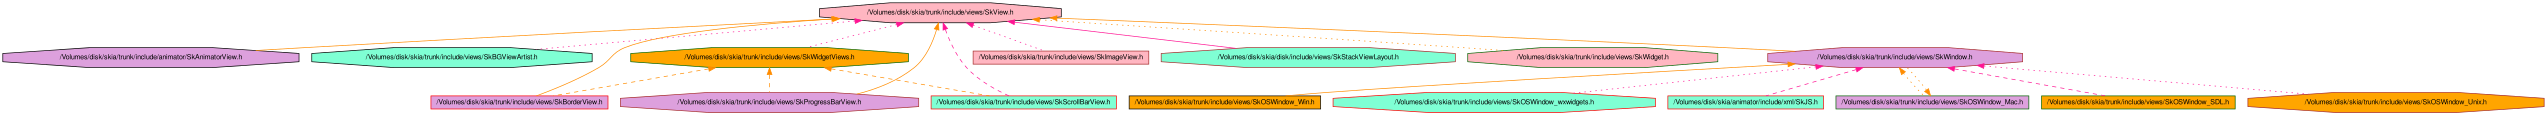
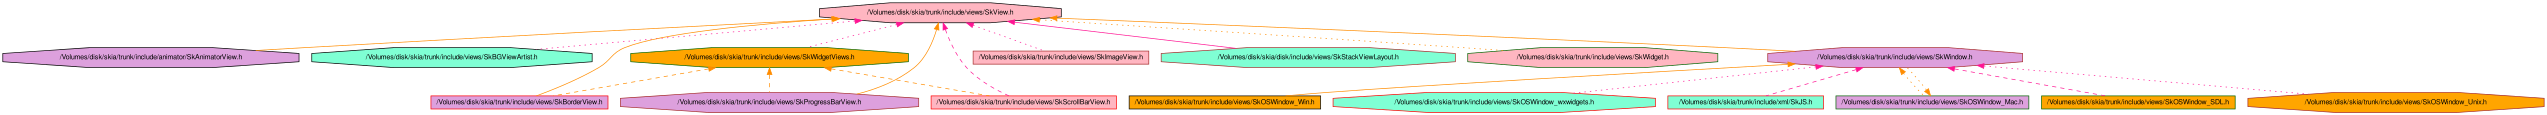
(1024, 102) -> (1024, 102)
(1746, 102) -> (1746, 102)
